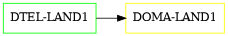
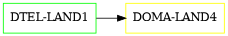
(175, 18) -> (175, 18)
